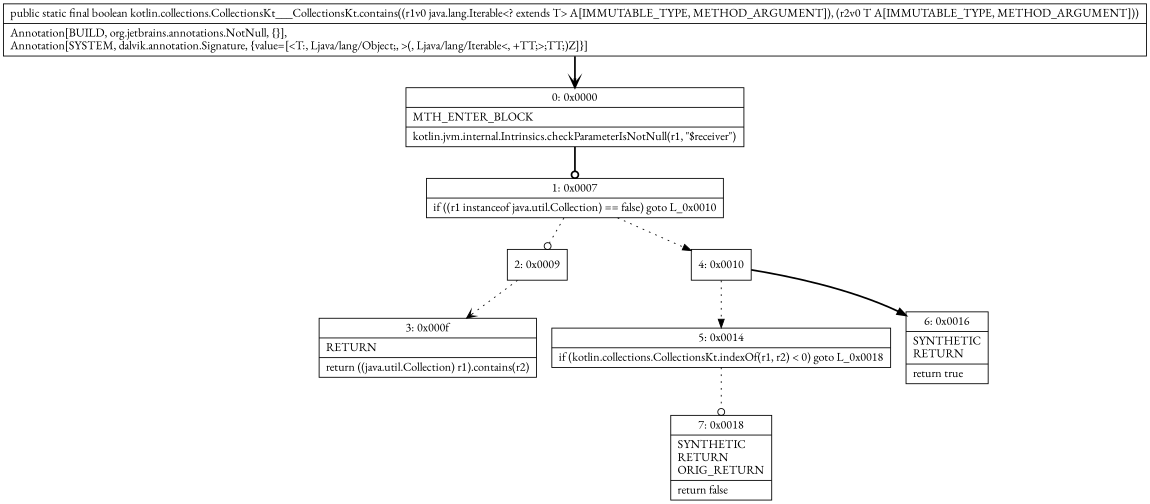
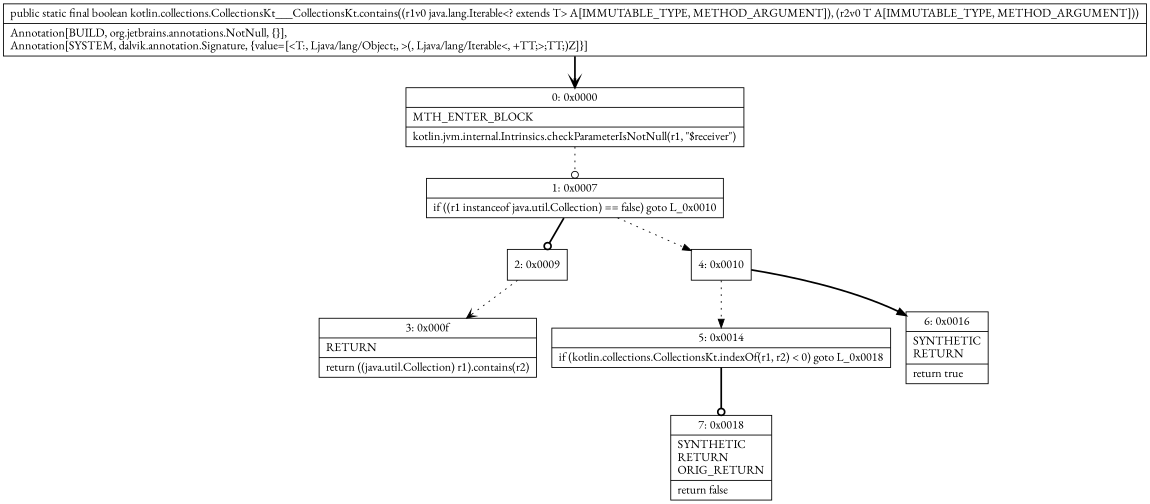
(575, 159) -> (575, 159)
(557, 230) -> (557, 230)
(721, 388) -> (721, 388)
